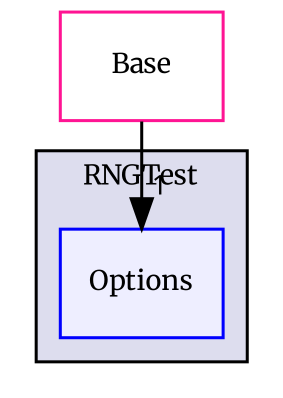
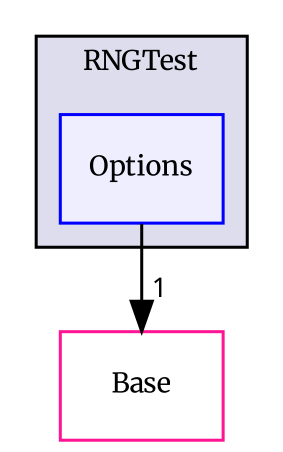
(142, 170) -> (142, 266)
